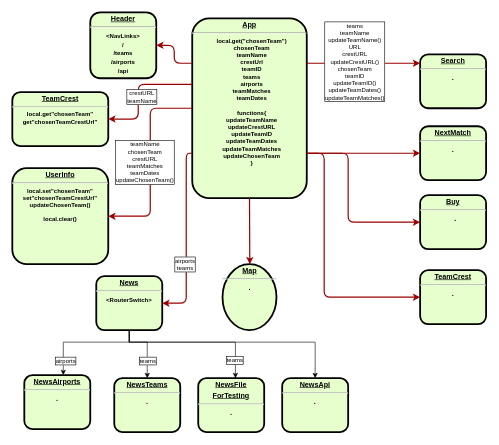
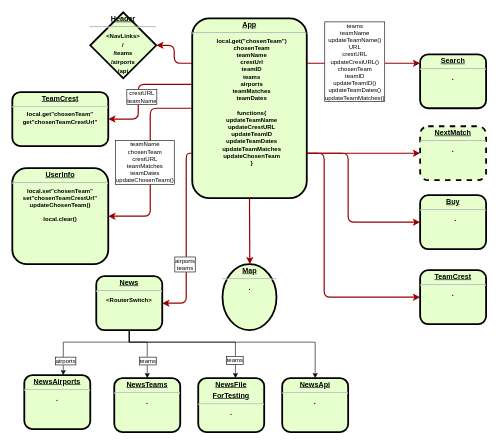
(123, 45) -> (123, 45)
(453, 153) -> (453, 153)
